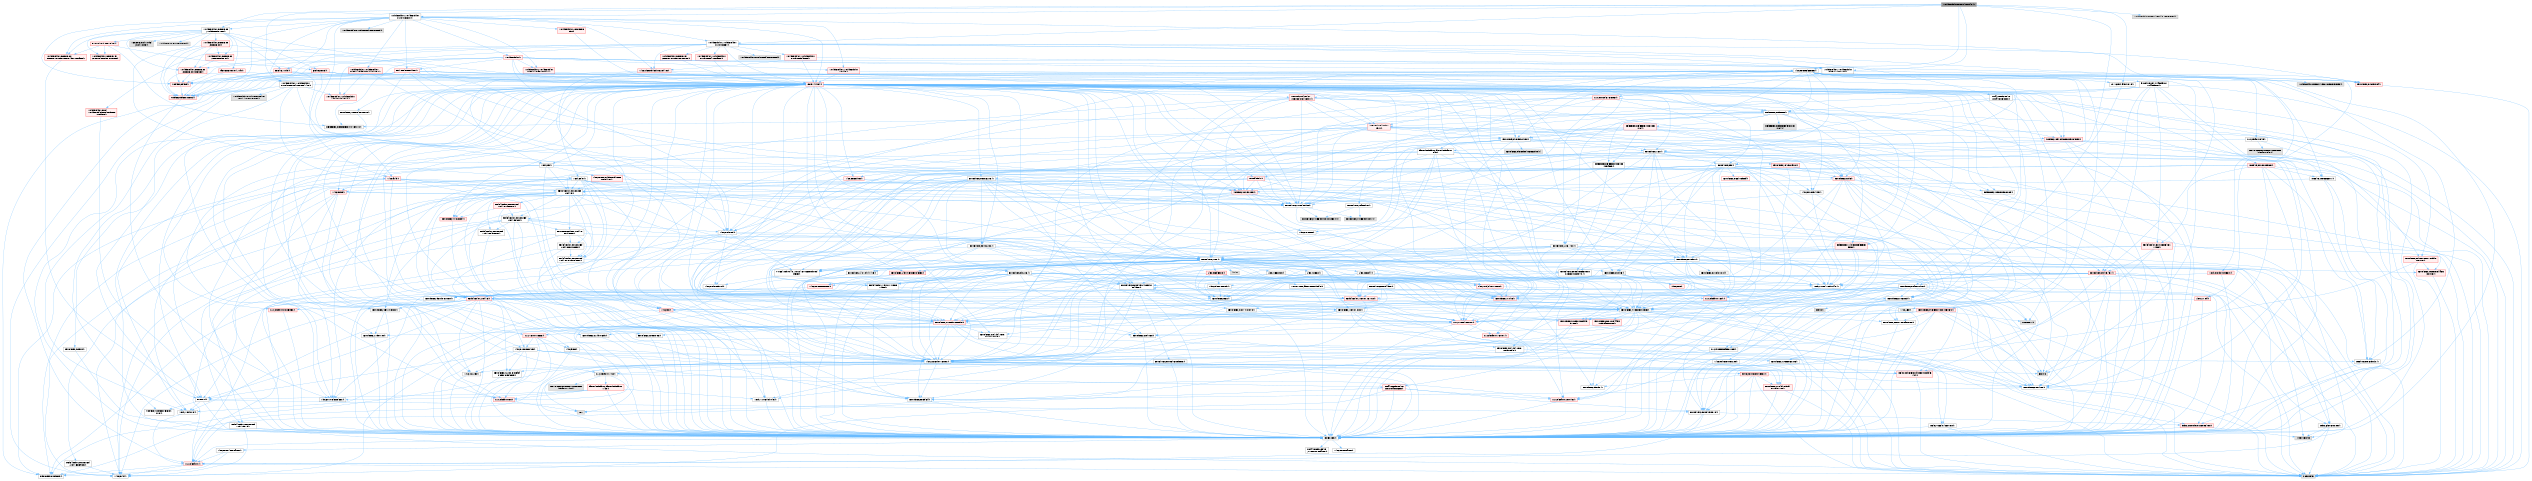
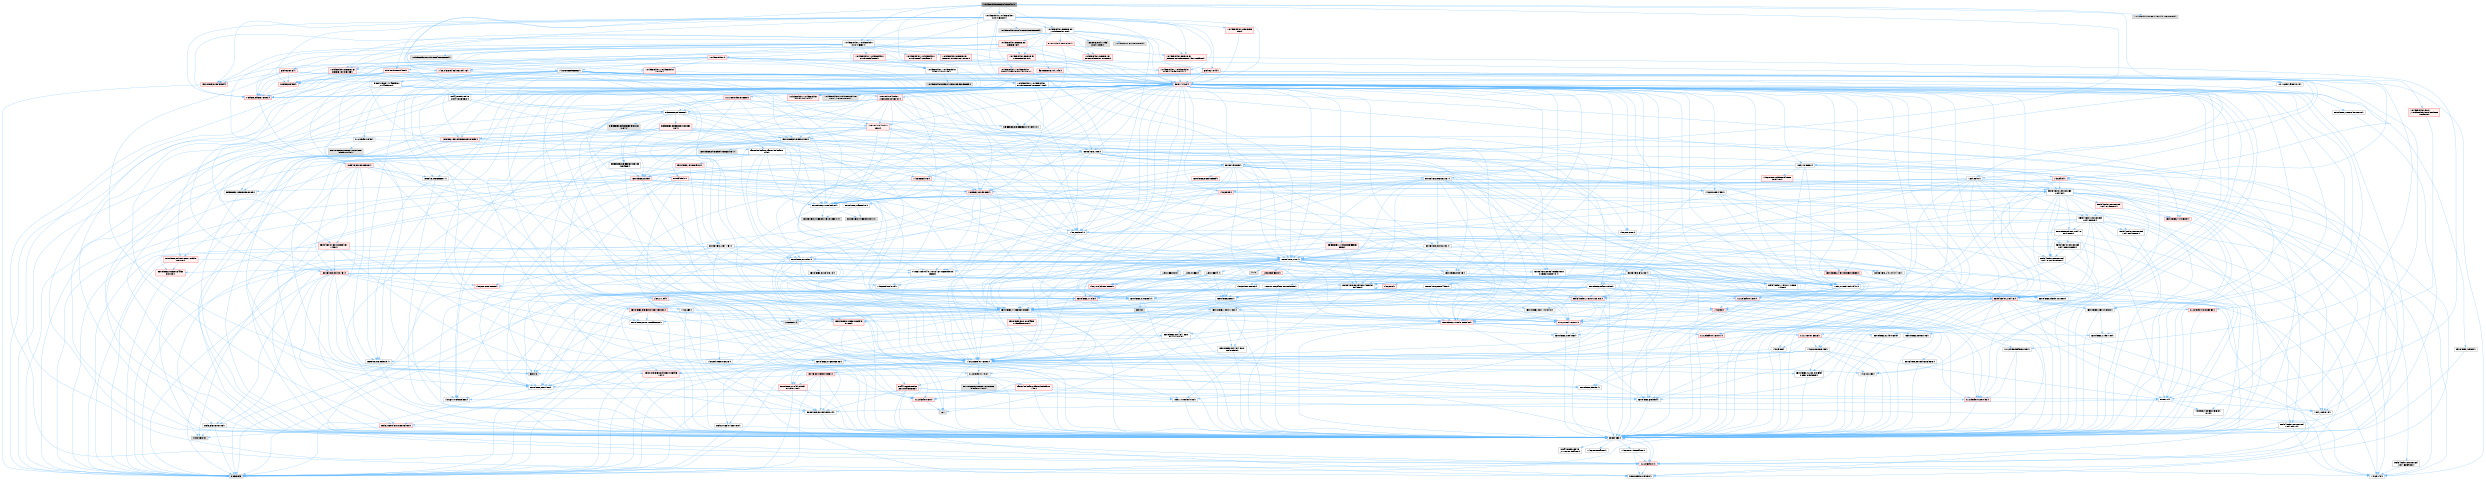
(1096, 152) -> none
(546, 165) -> (1805, 165)
(1527, 233) -> (1365, 224)
(2221, 273) -> none
(302, 297) -> none
